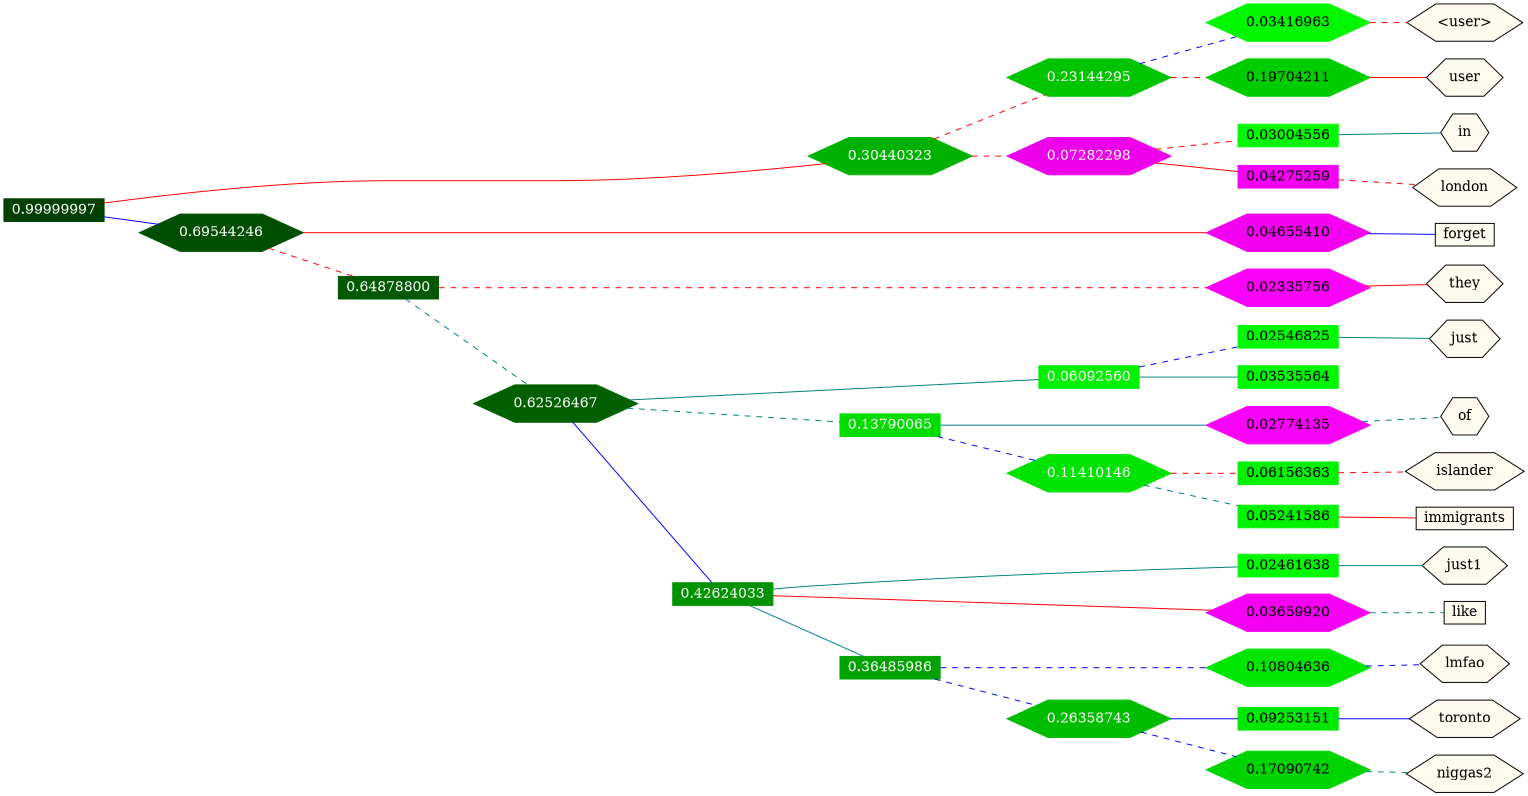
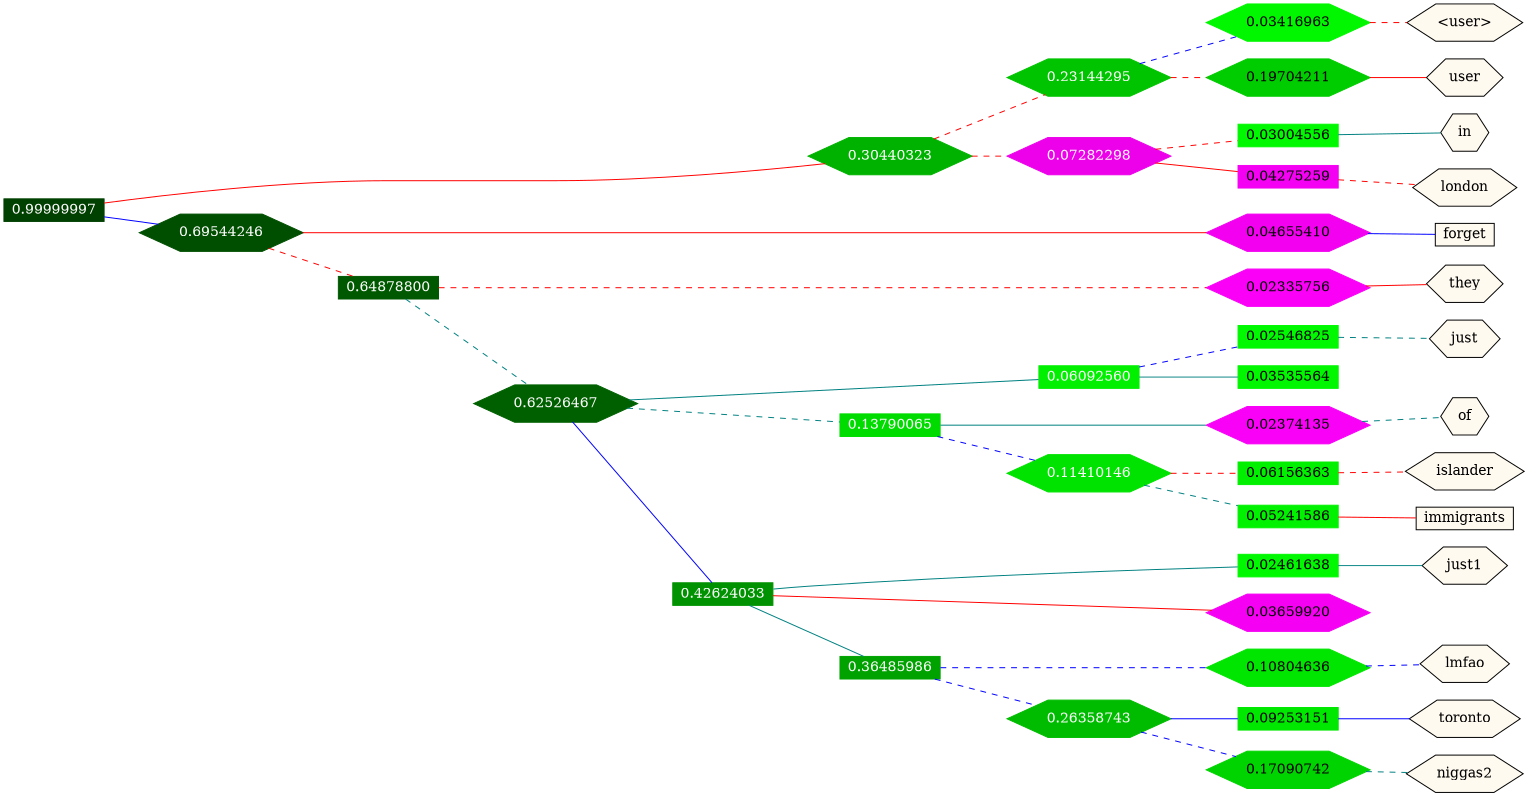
(1384, 338) -> (1384, 338)
(1288, 425) -> (1288, 425)
(1465, 613) -> none
